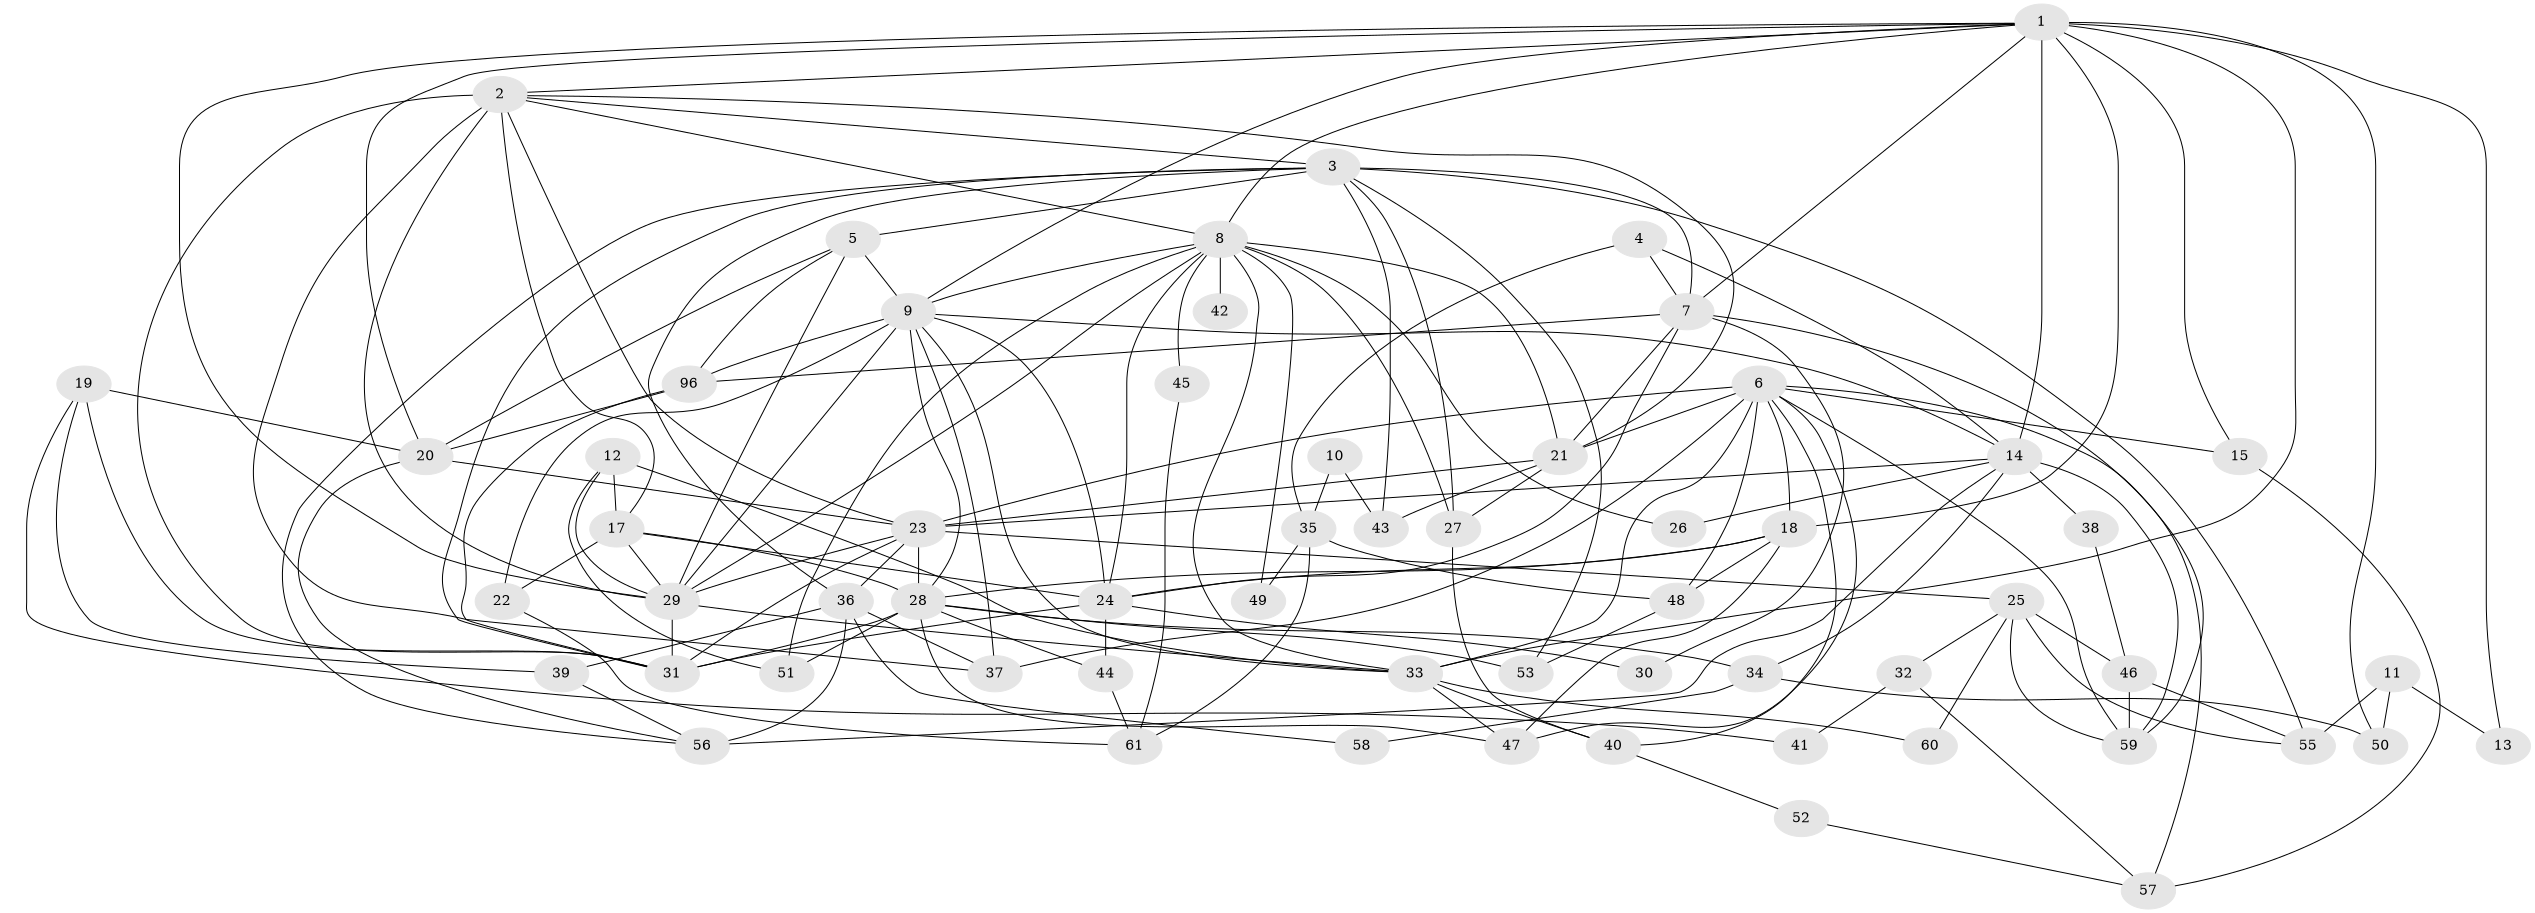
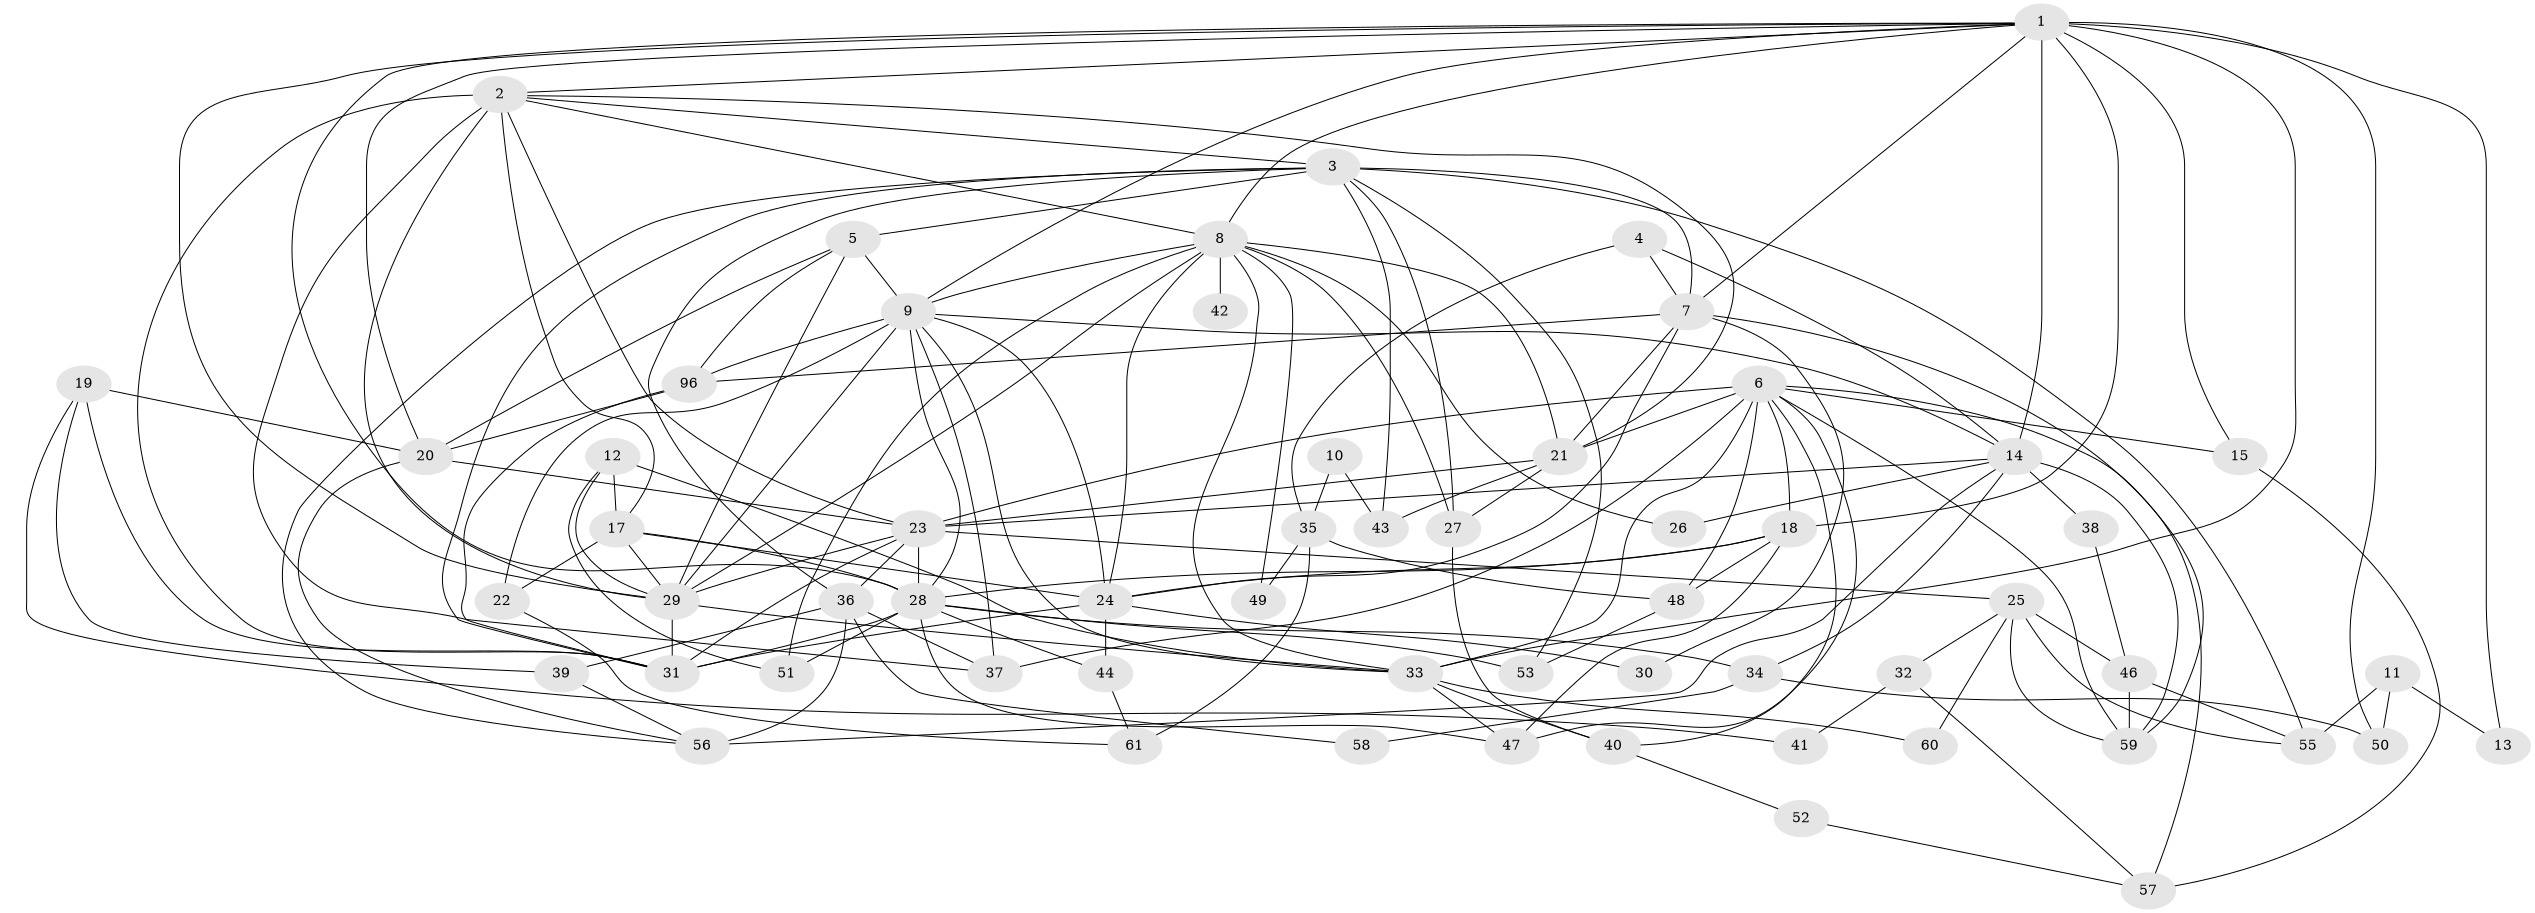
none -> (378, 83)
(1182, 384) -> none
